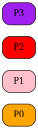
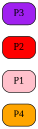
(19, 115) -> (19, 115)
